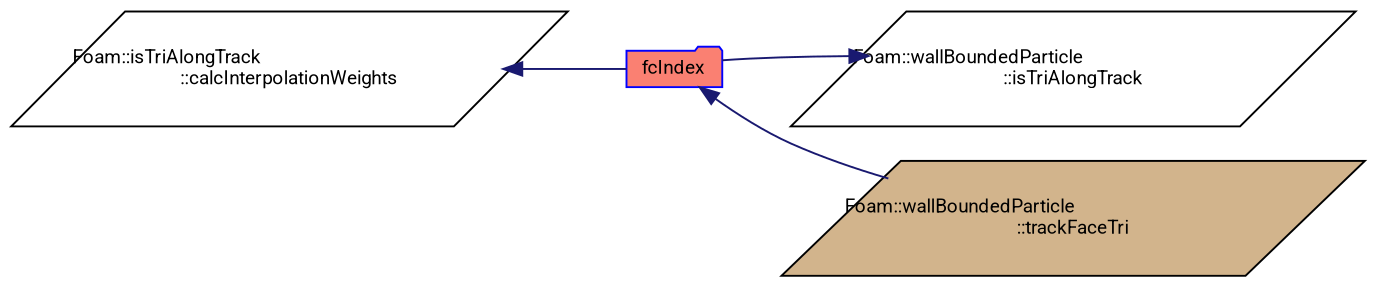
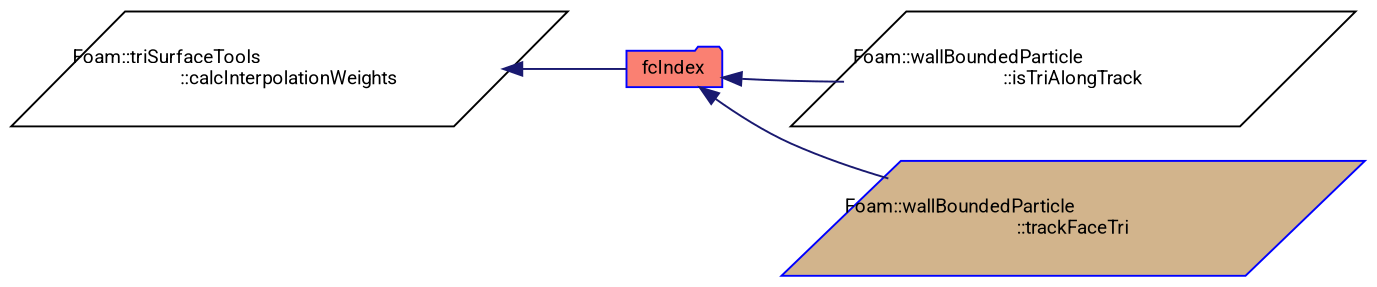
(786, 57) -> (793, 81)
(289, 69) -> (289, 69)
(1073, 218) -> (1073, 218)
